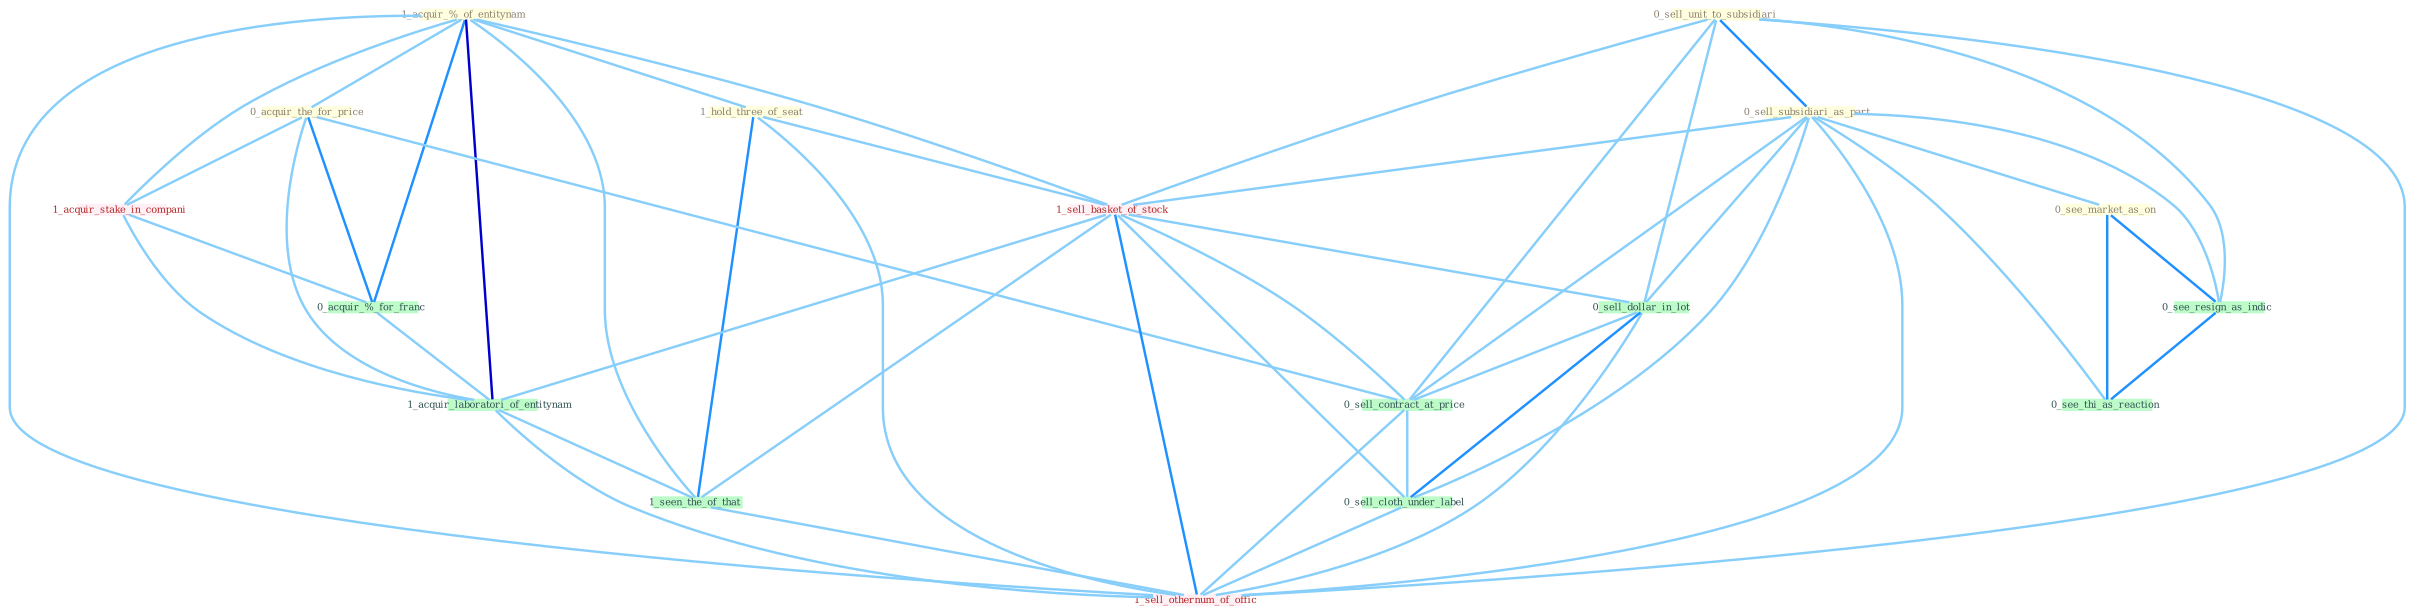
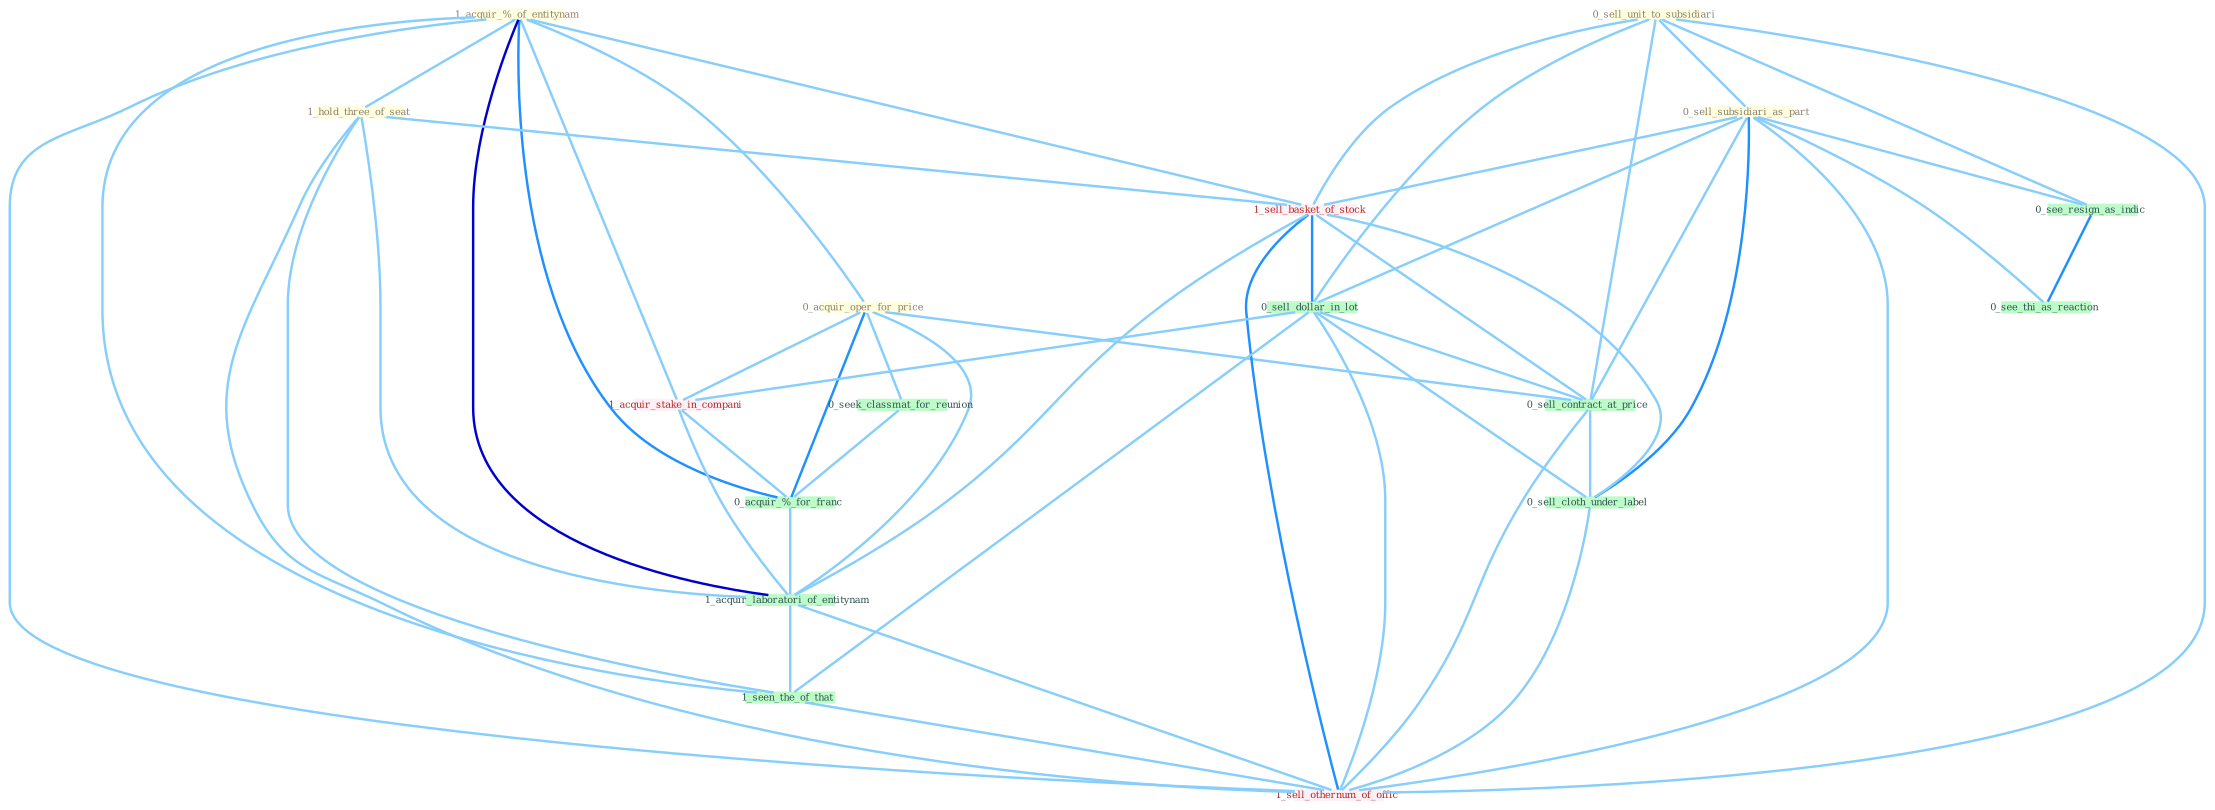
(1763, 63) -> (1702, 63)
(307, 112) -> (866, 307)
(2107, 210) -> none
(1379, 258) -> (1312, 258)
(726, 307) -> (326, 558)
(906, 356) -> (1052, 502)
none -> (995, 356)
(1661, 357) -> (1722, 331)
none -> (902, 405)
(1526, 405) -> (1451, 405)
none -> (406, 481)
